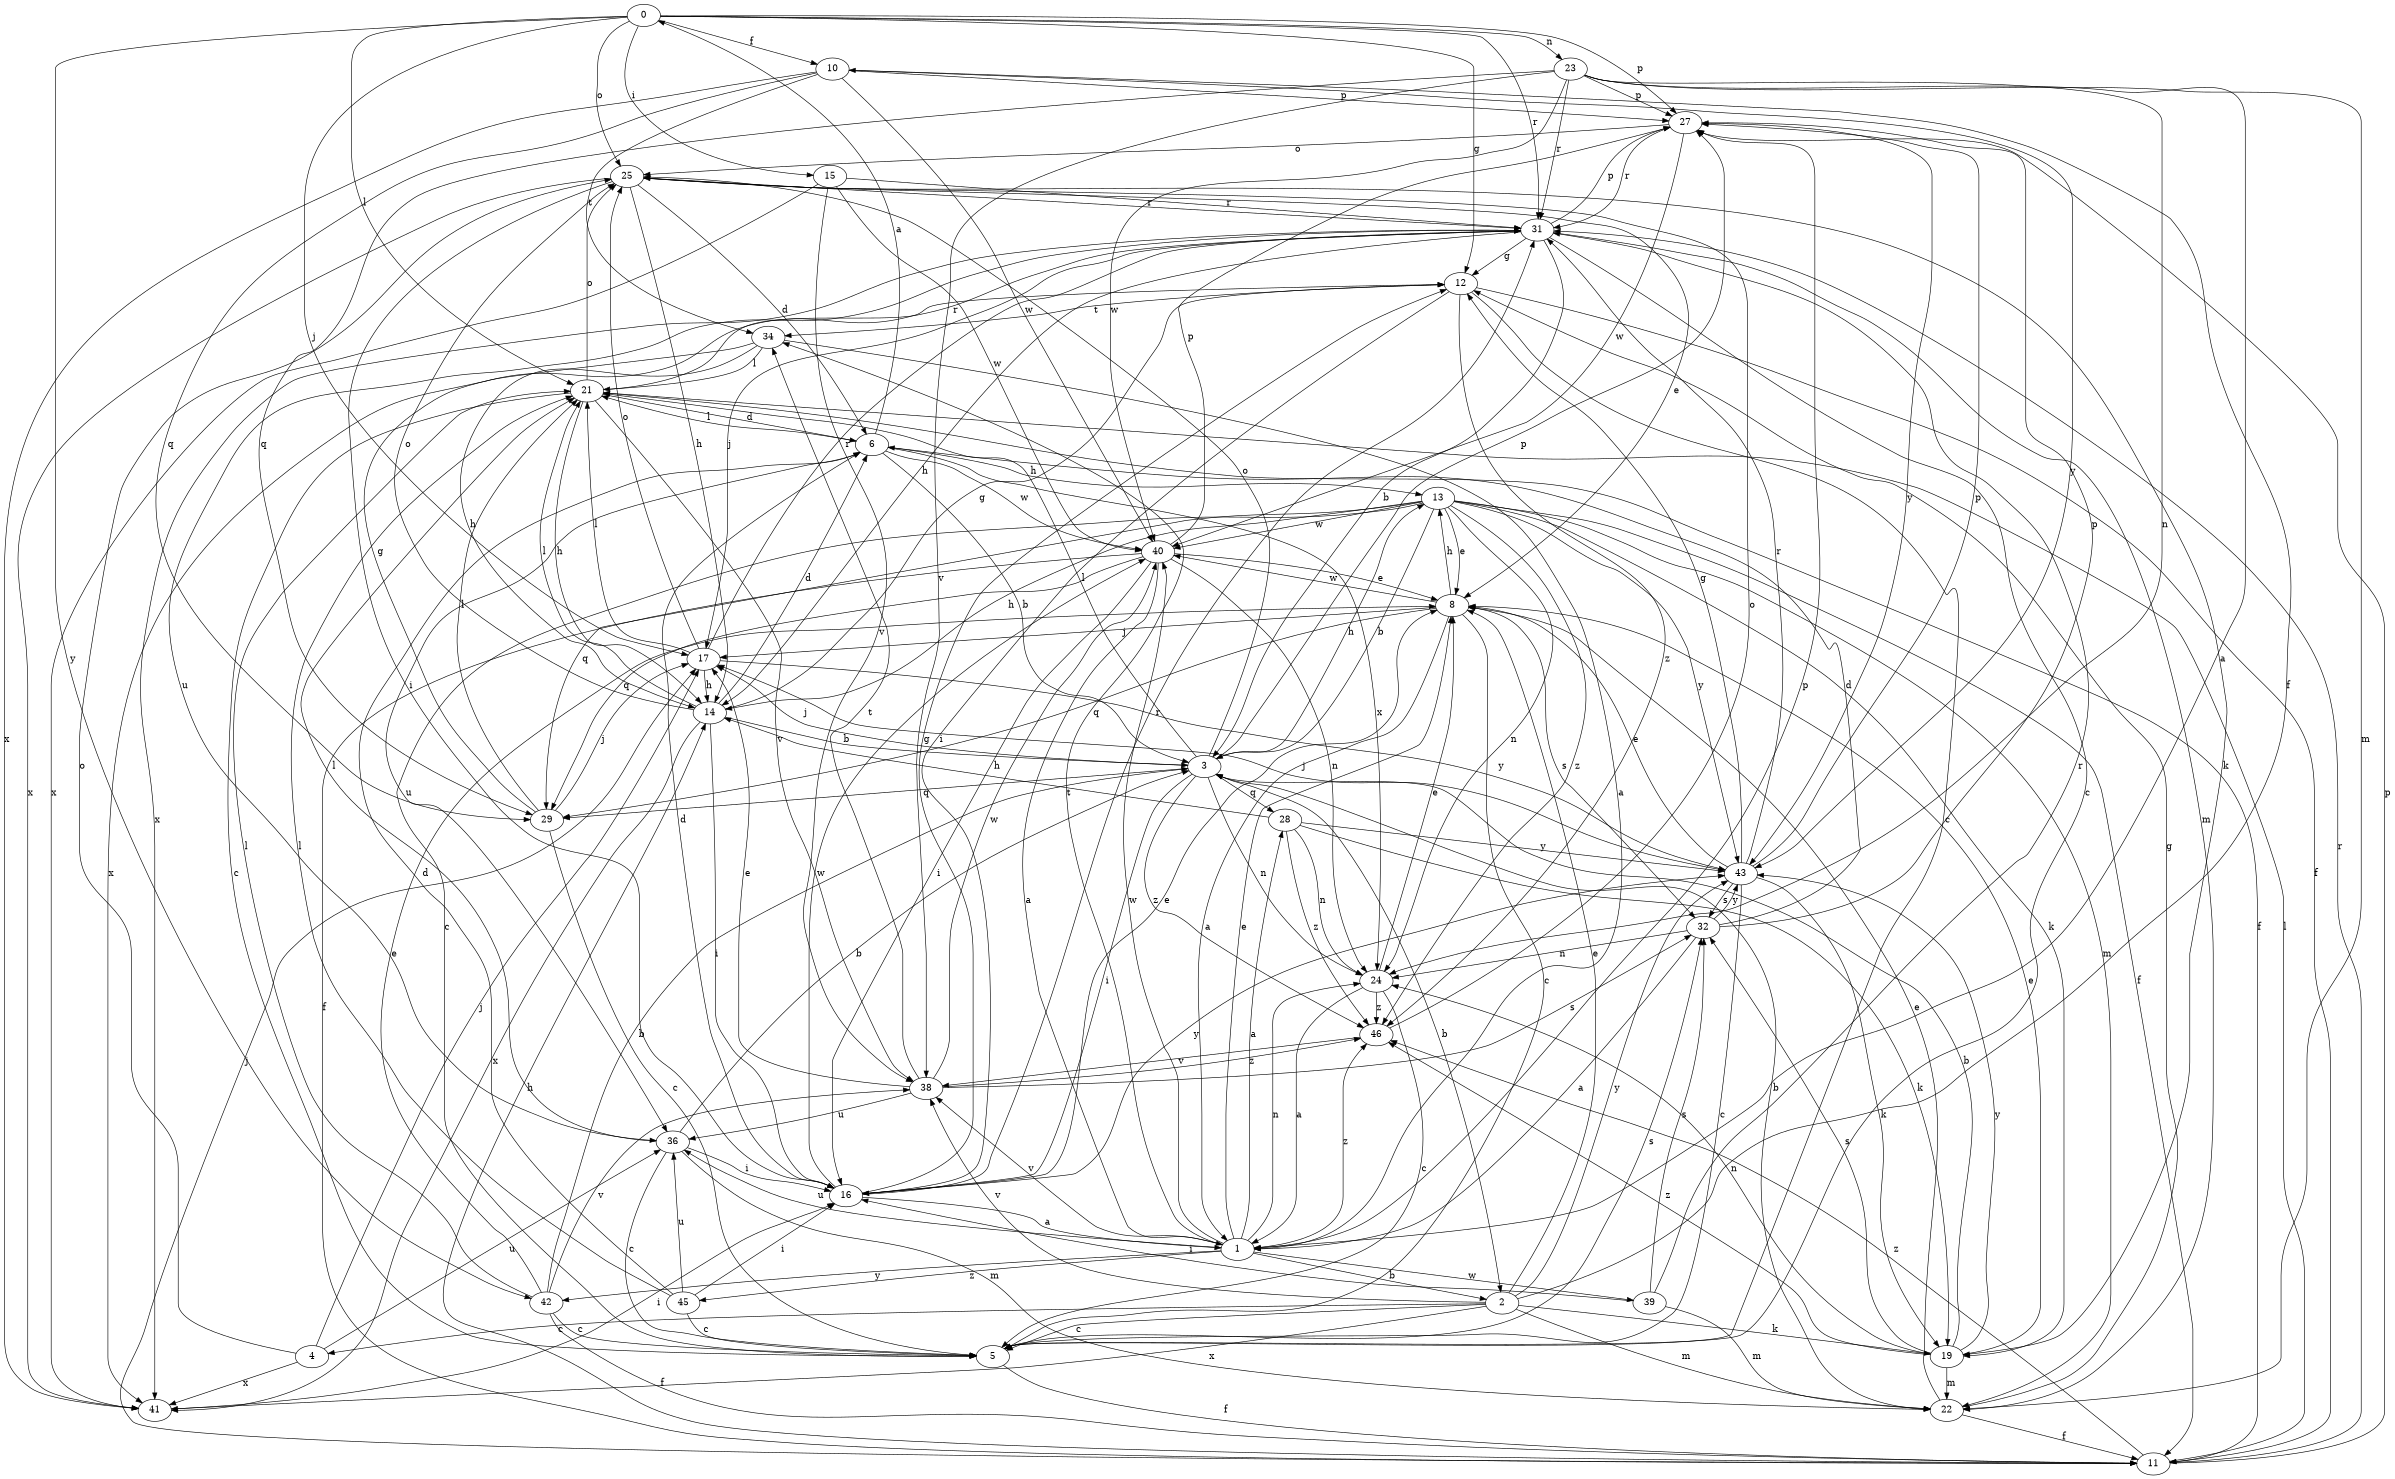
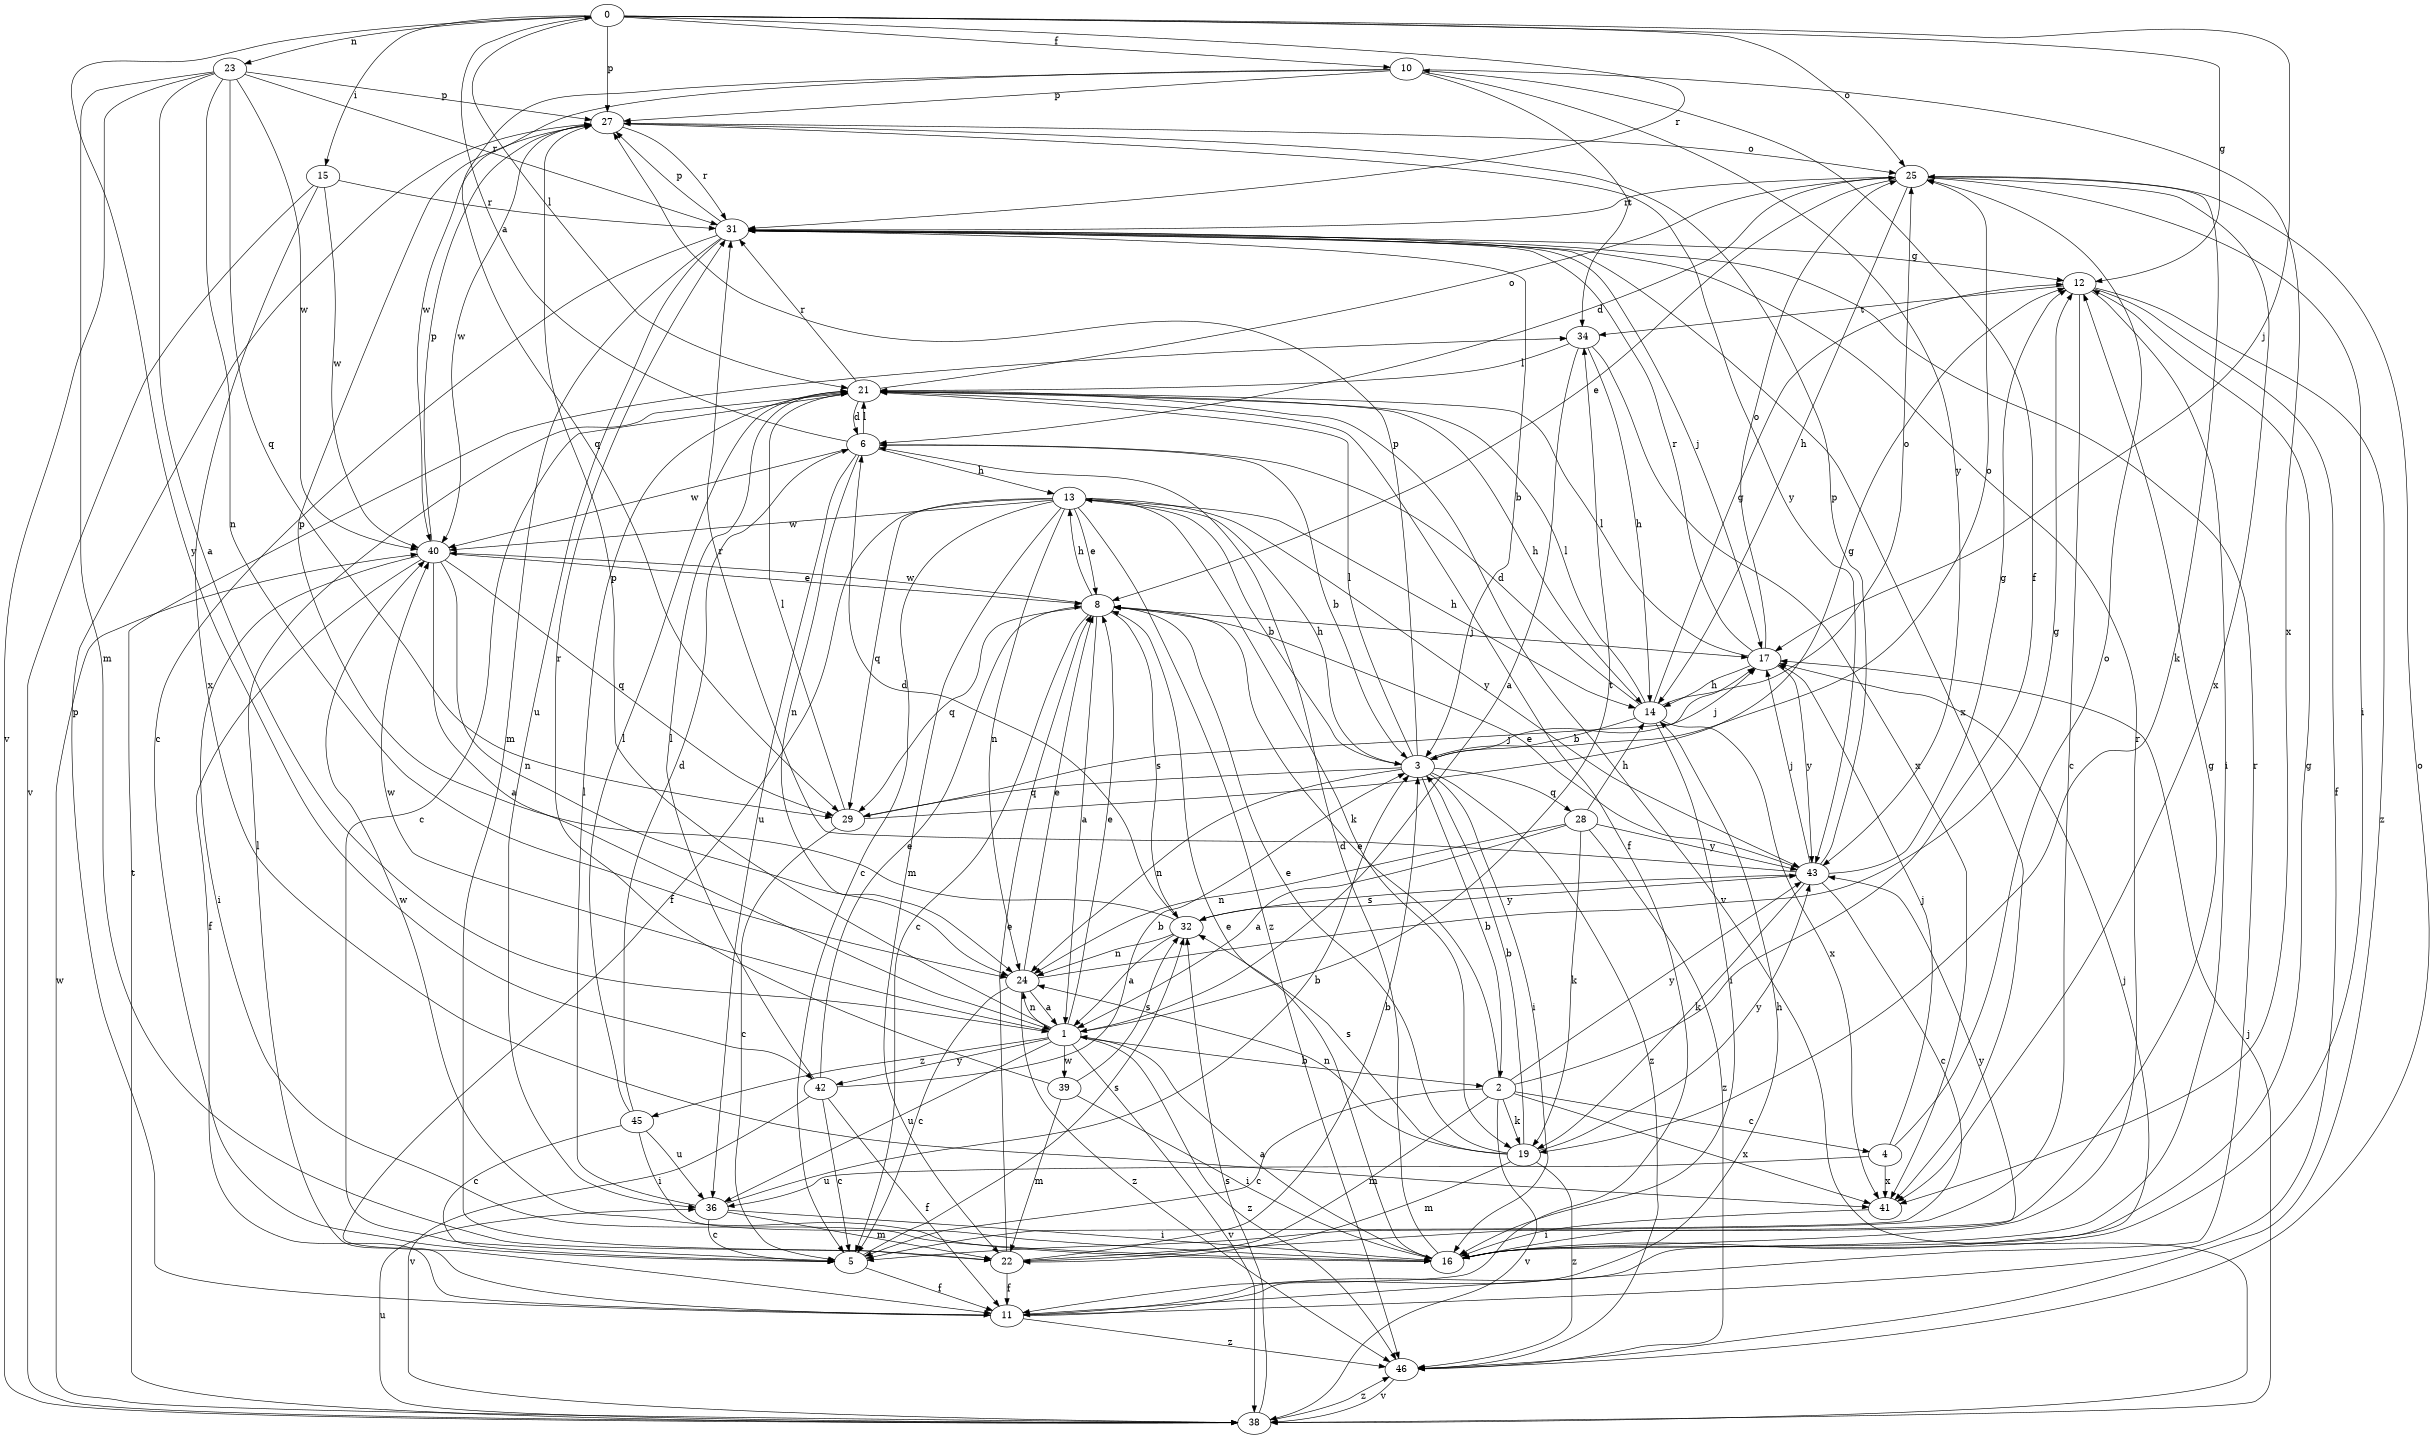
(1046, 331) -> none
(1380, 713) -> (794, 713)
(748, 874) -> (2249, 1035)
none -> (1745, 901)
(1250, 1037) -> (1308, 888)
